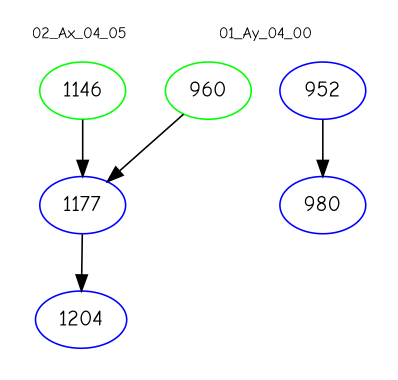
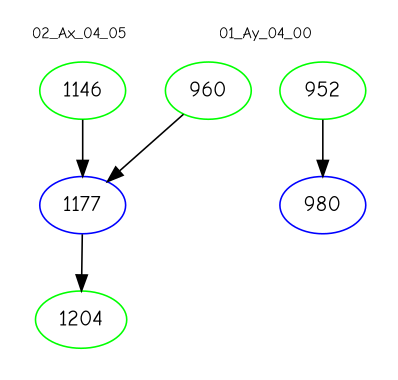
(323, 91) -> (323, 91)
(81, 320) -> (81, 320)
